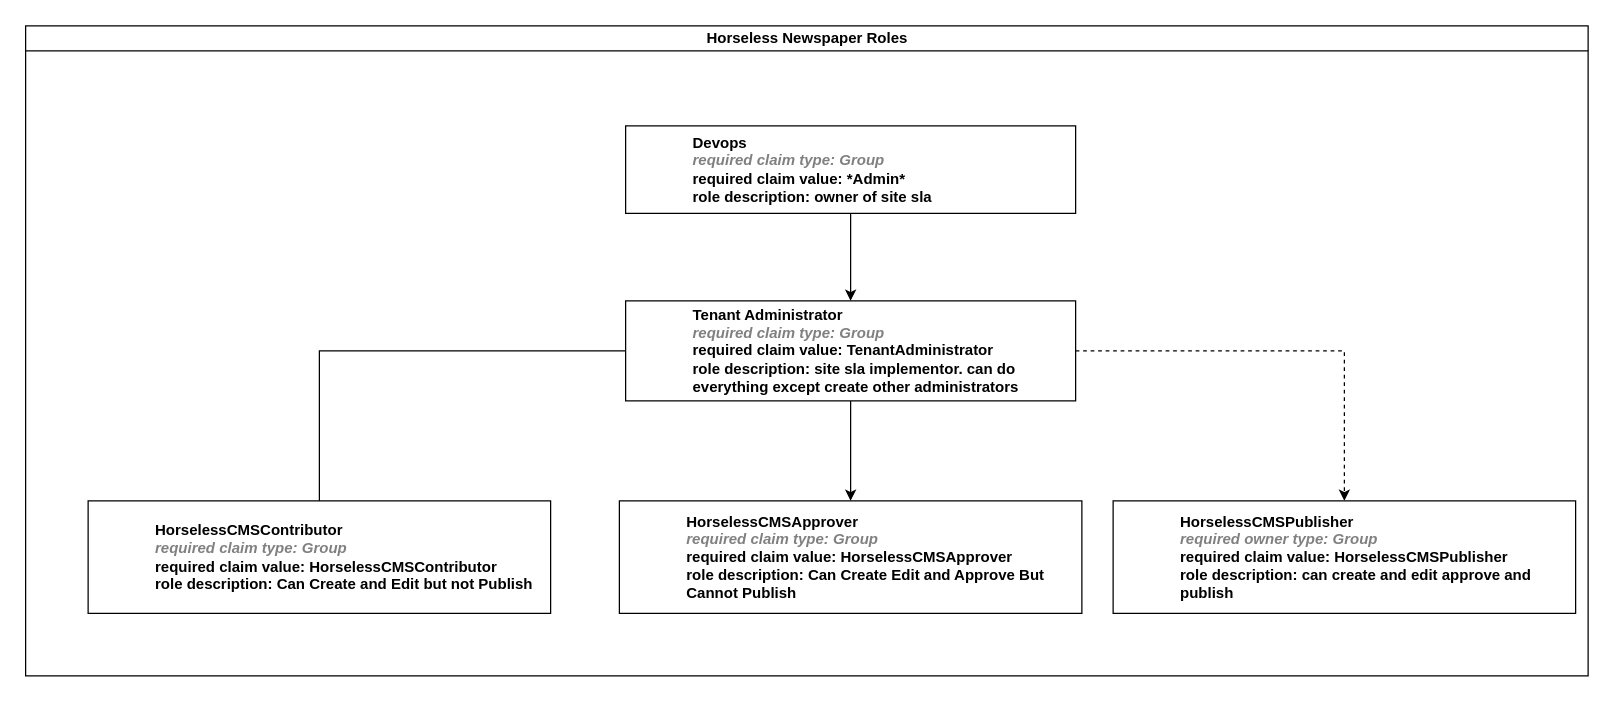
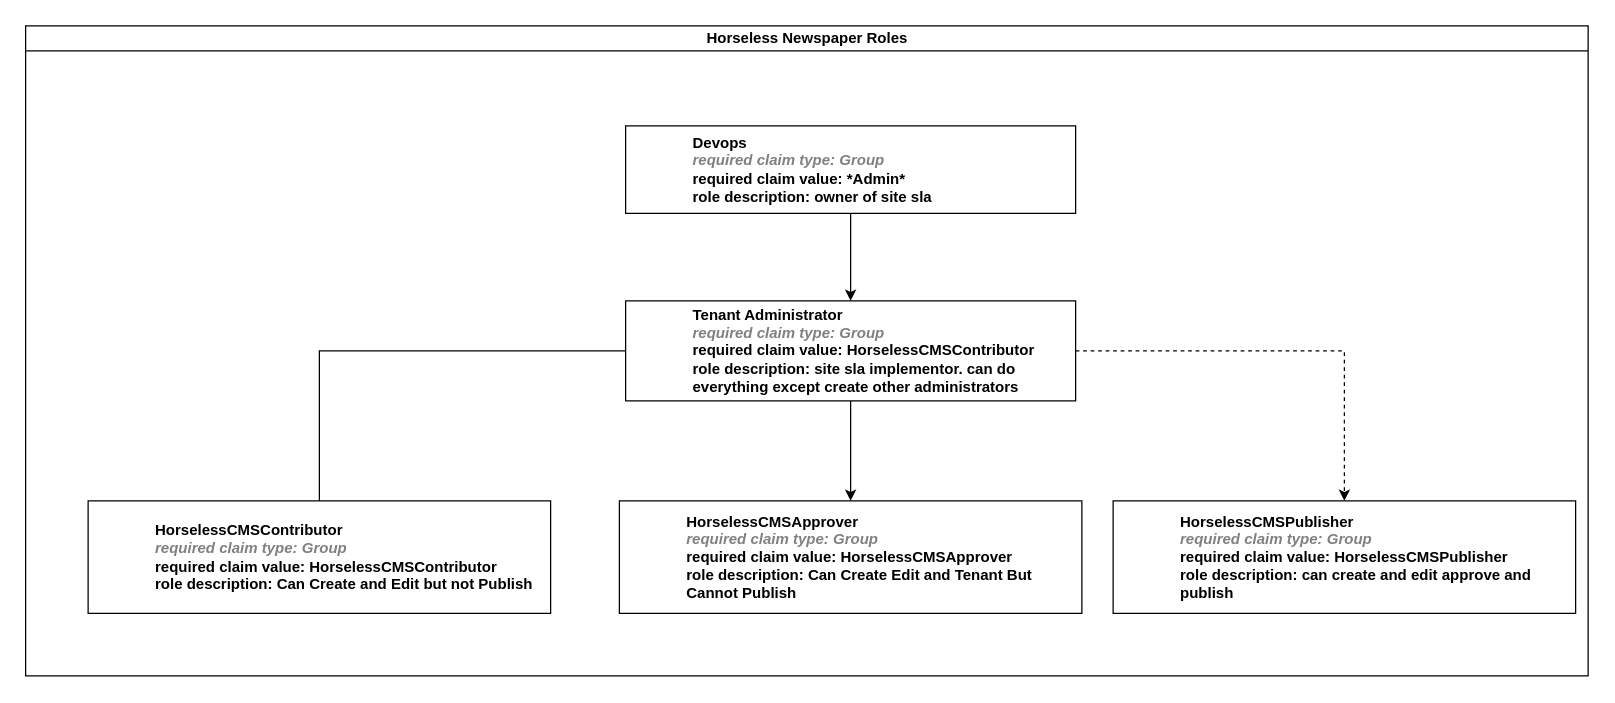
(884, 351) -> (884, 351)
(884, 557) -> (884, 557)
(1378, 557) -> (1378, 557)
